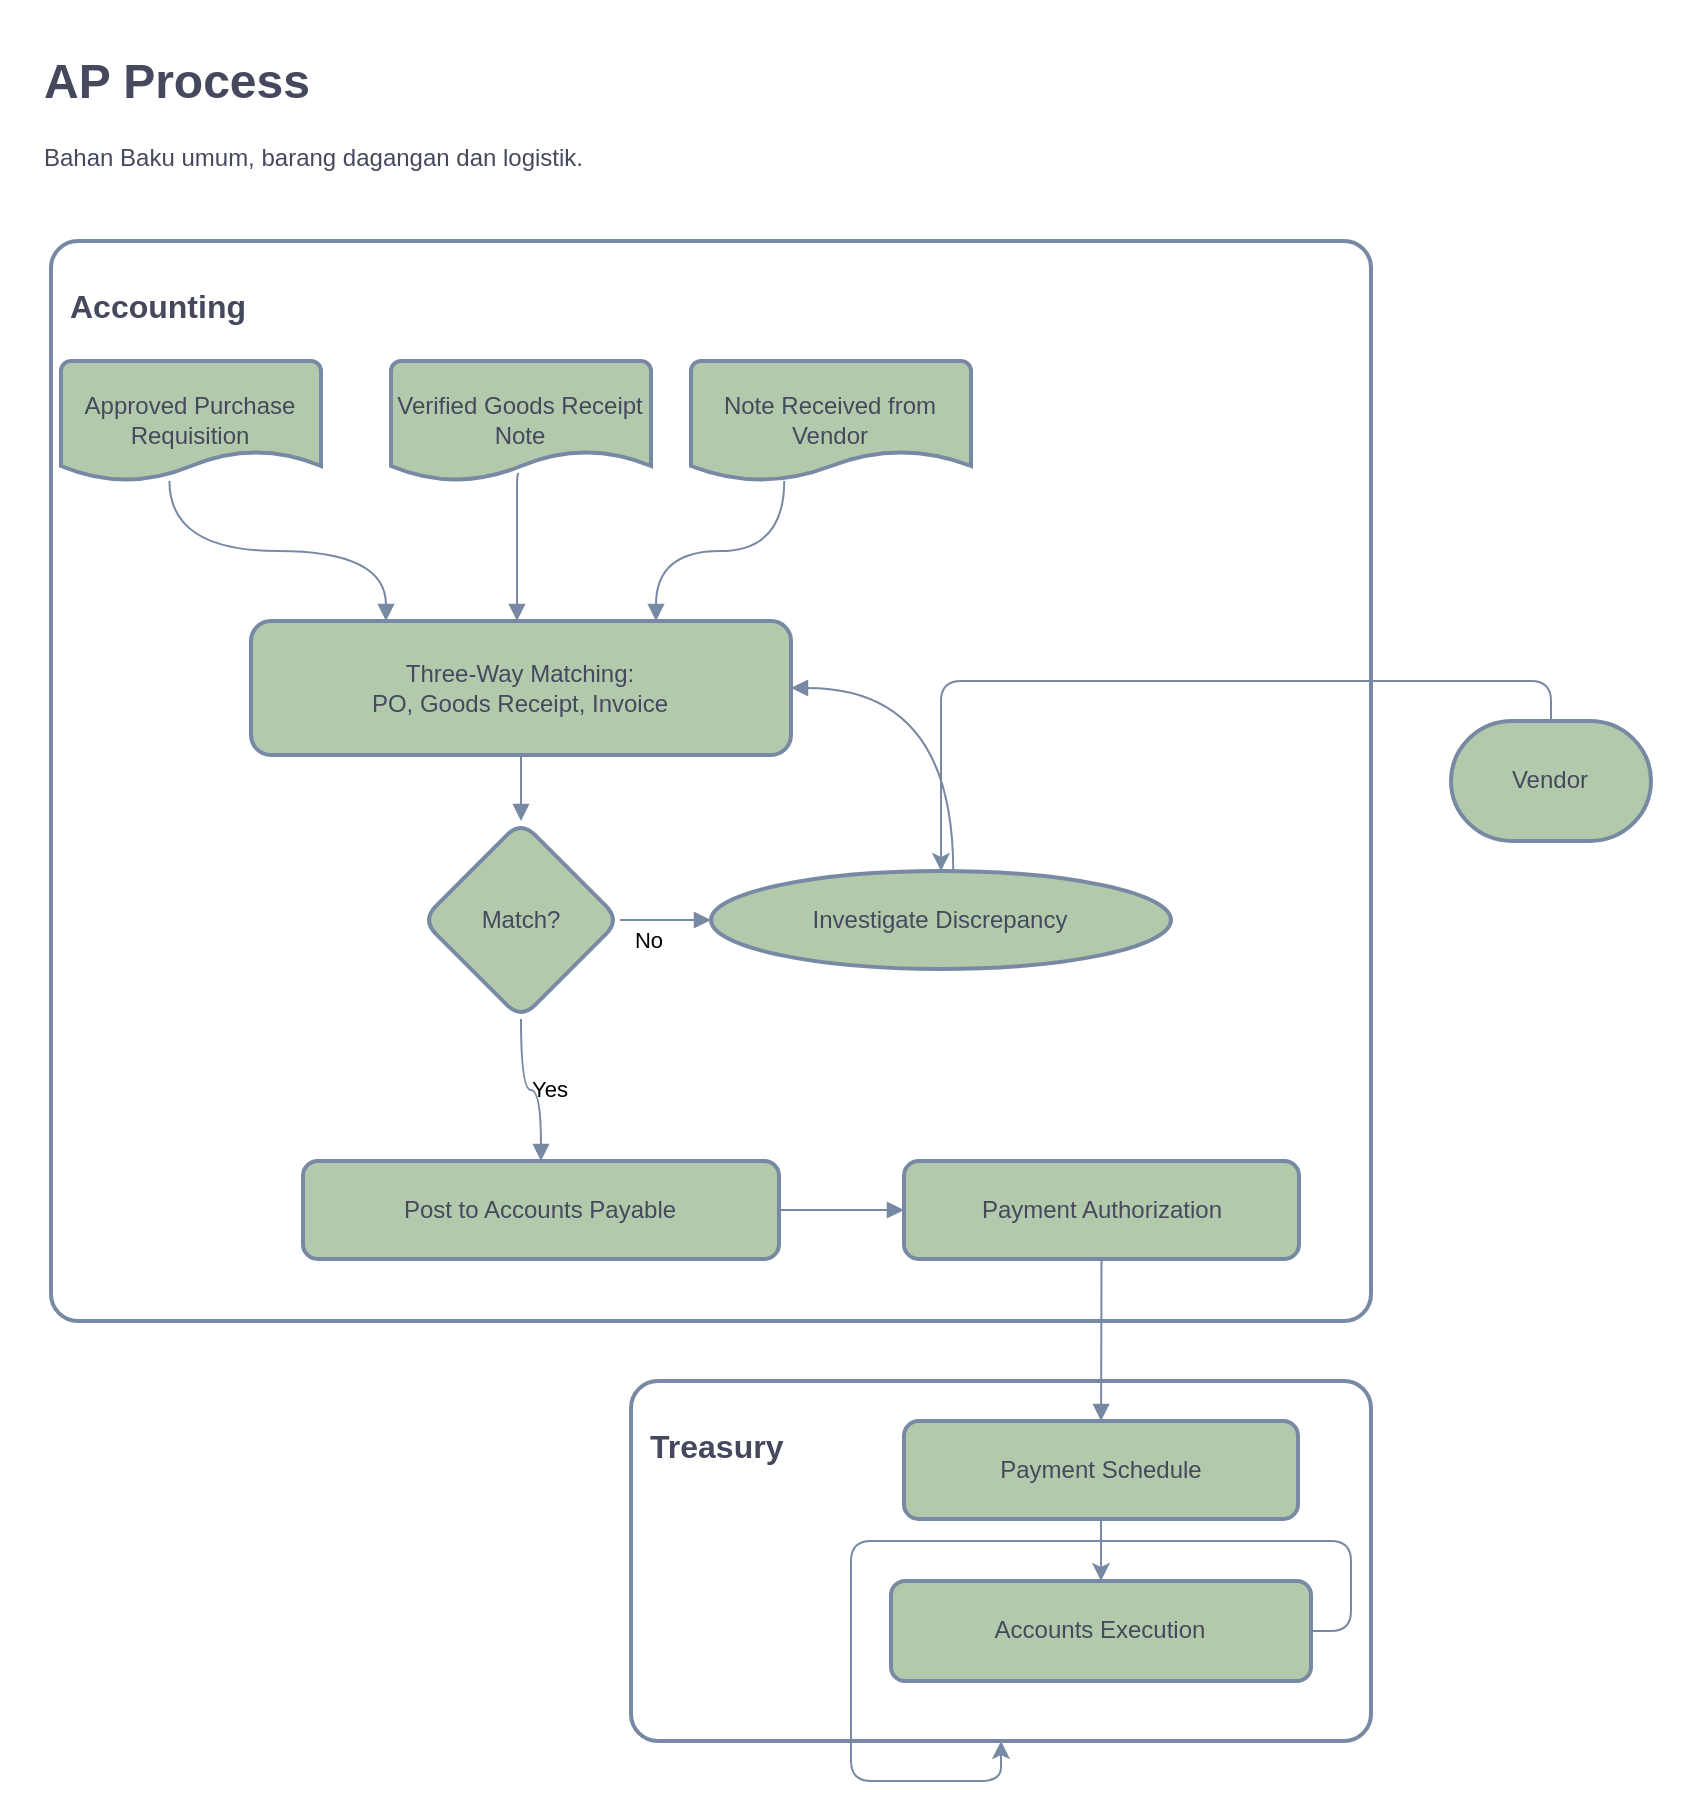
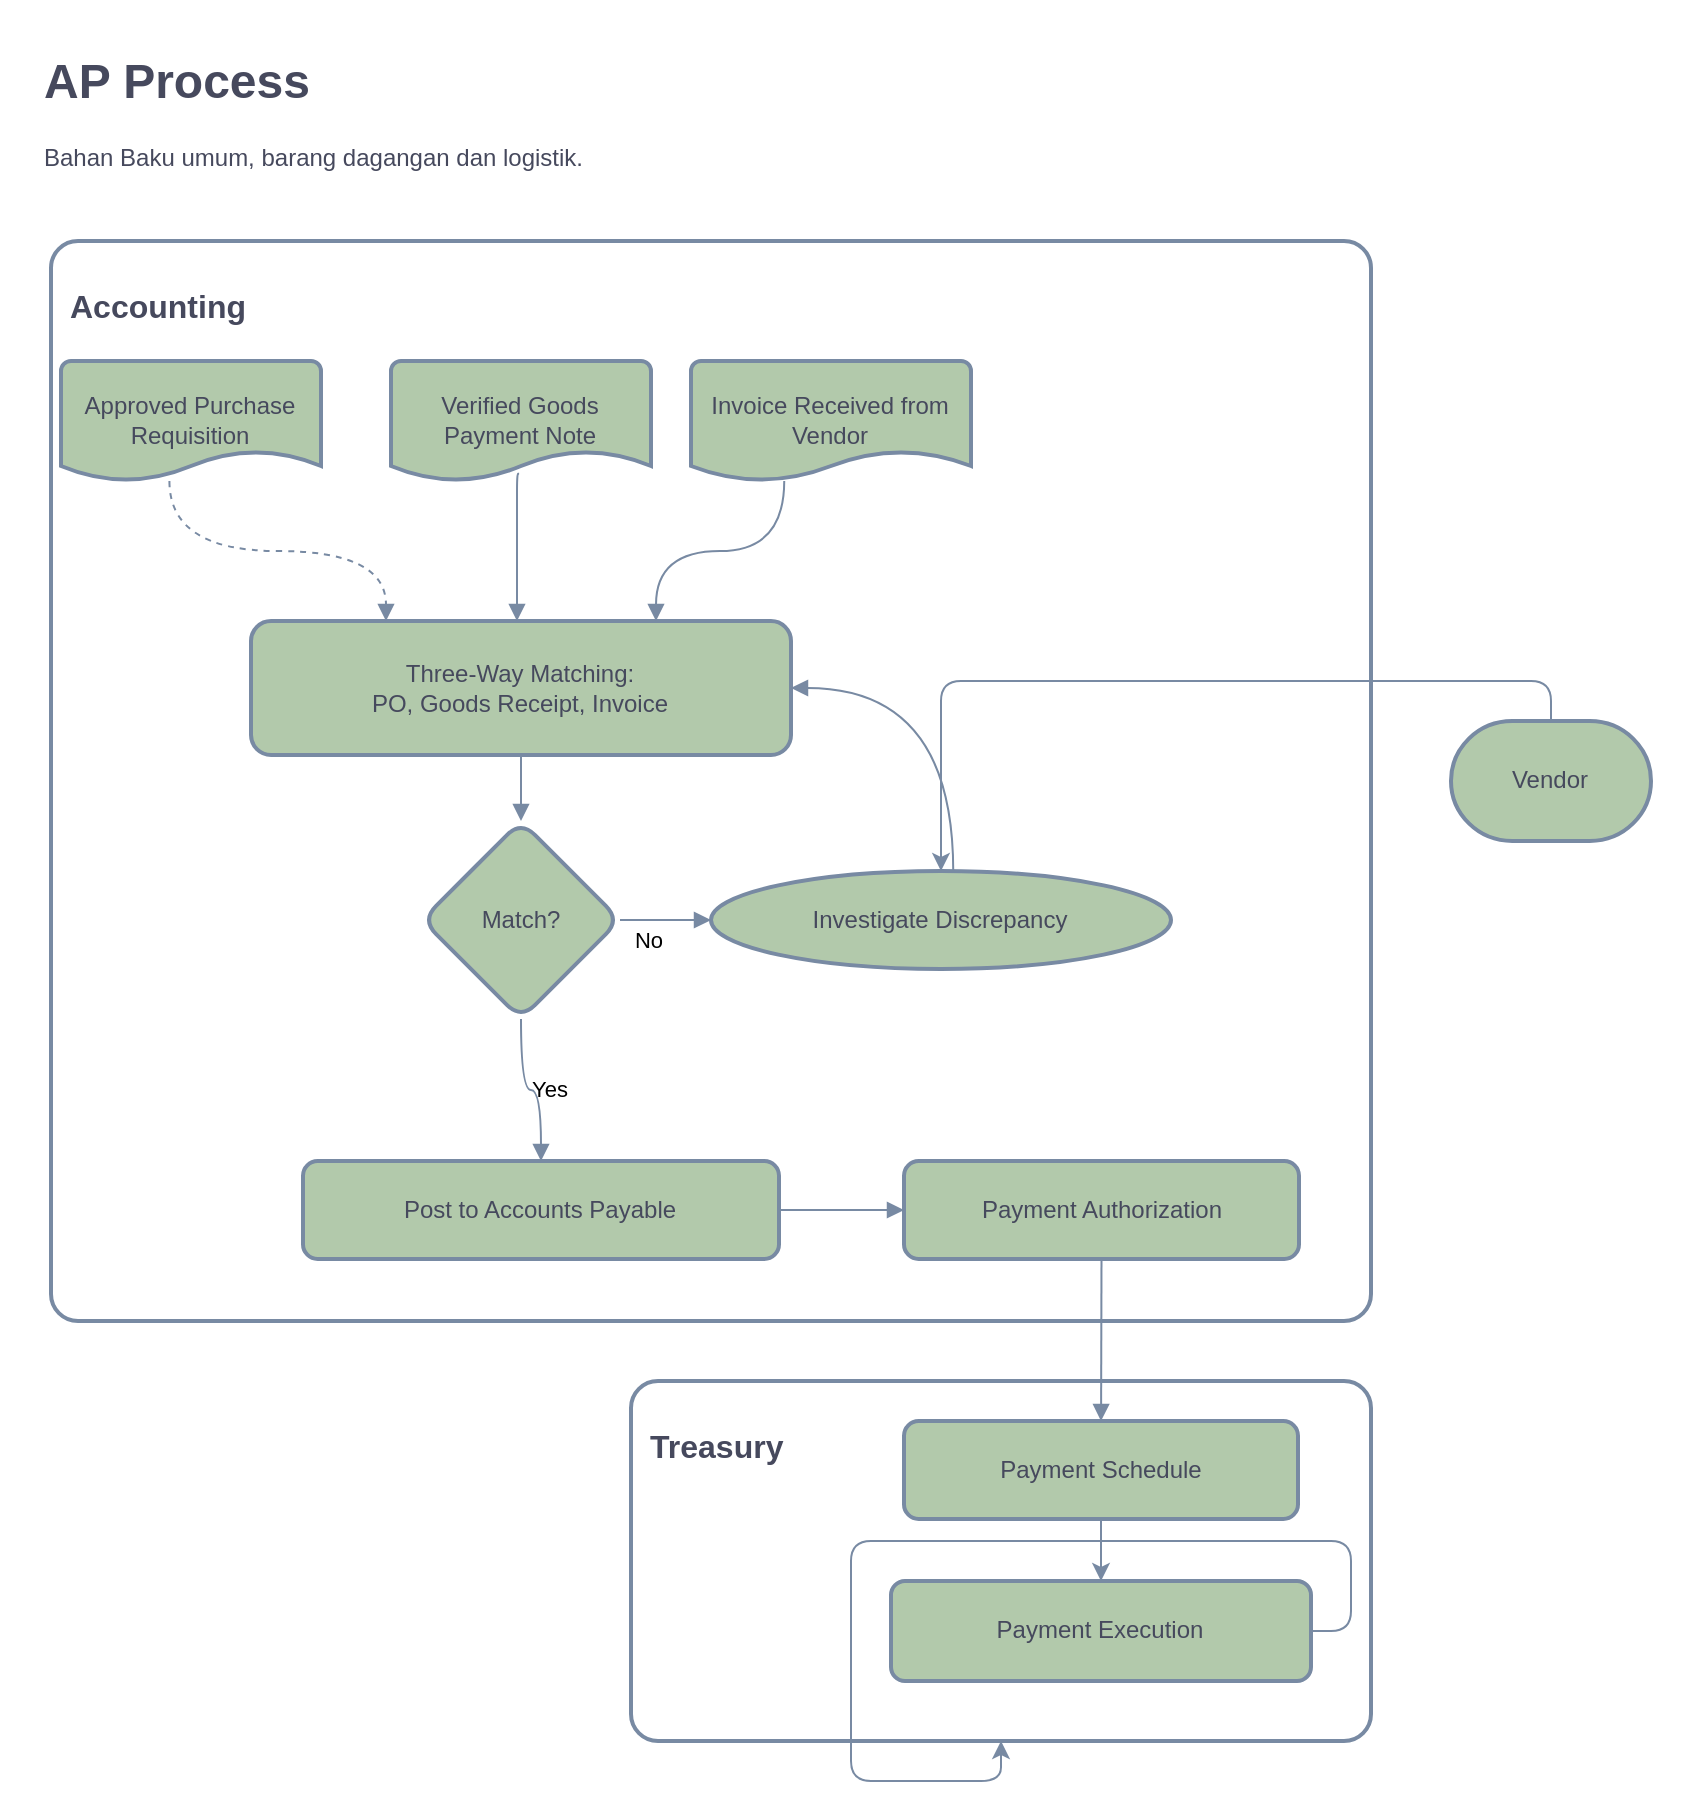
(521, 421) -> (521, 421)
(831, 421) -> (831, 421)
(273, 551) -> (273, 551)
(1101, 1631) -> (1101, 1631)
